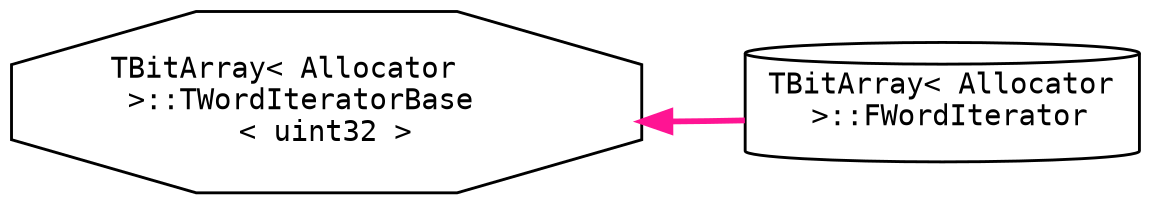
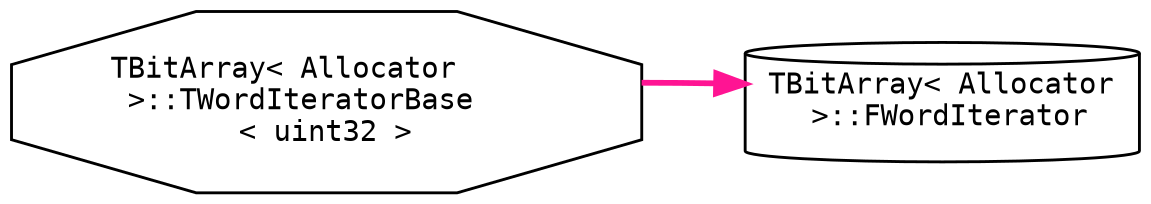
(708, 121) -> (679, 83)
